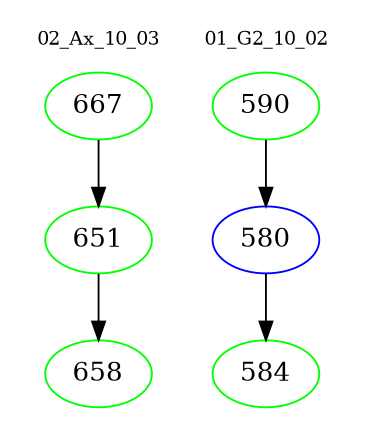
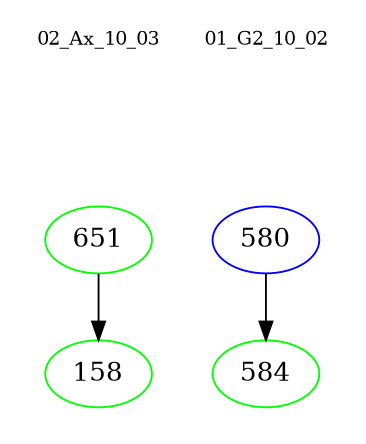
(99, 106) -> none
(266, 106) -> none
(99, 374) -> (99, 374)
